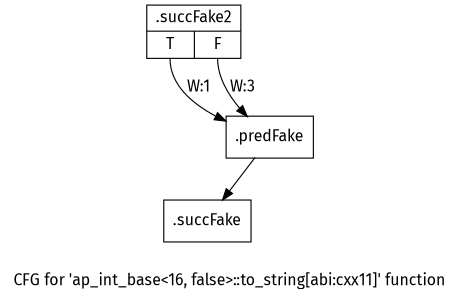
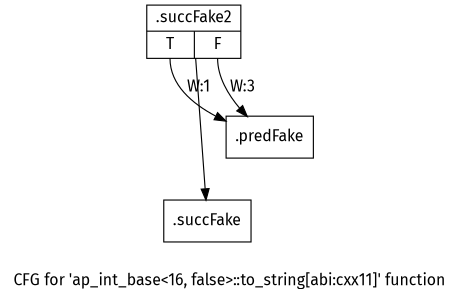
(242, 174) -> (200, 123)
